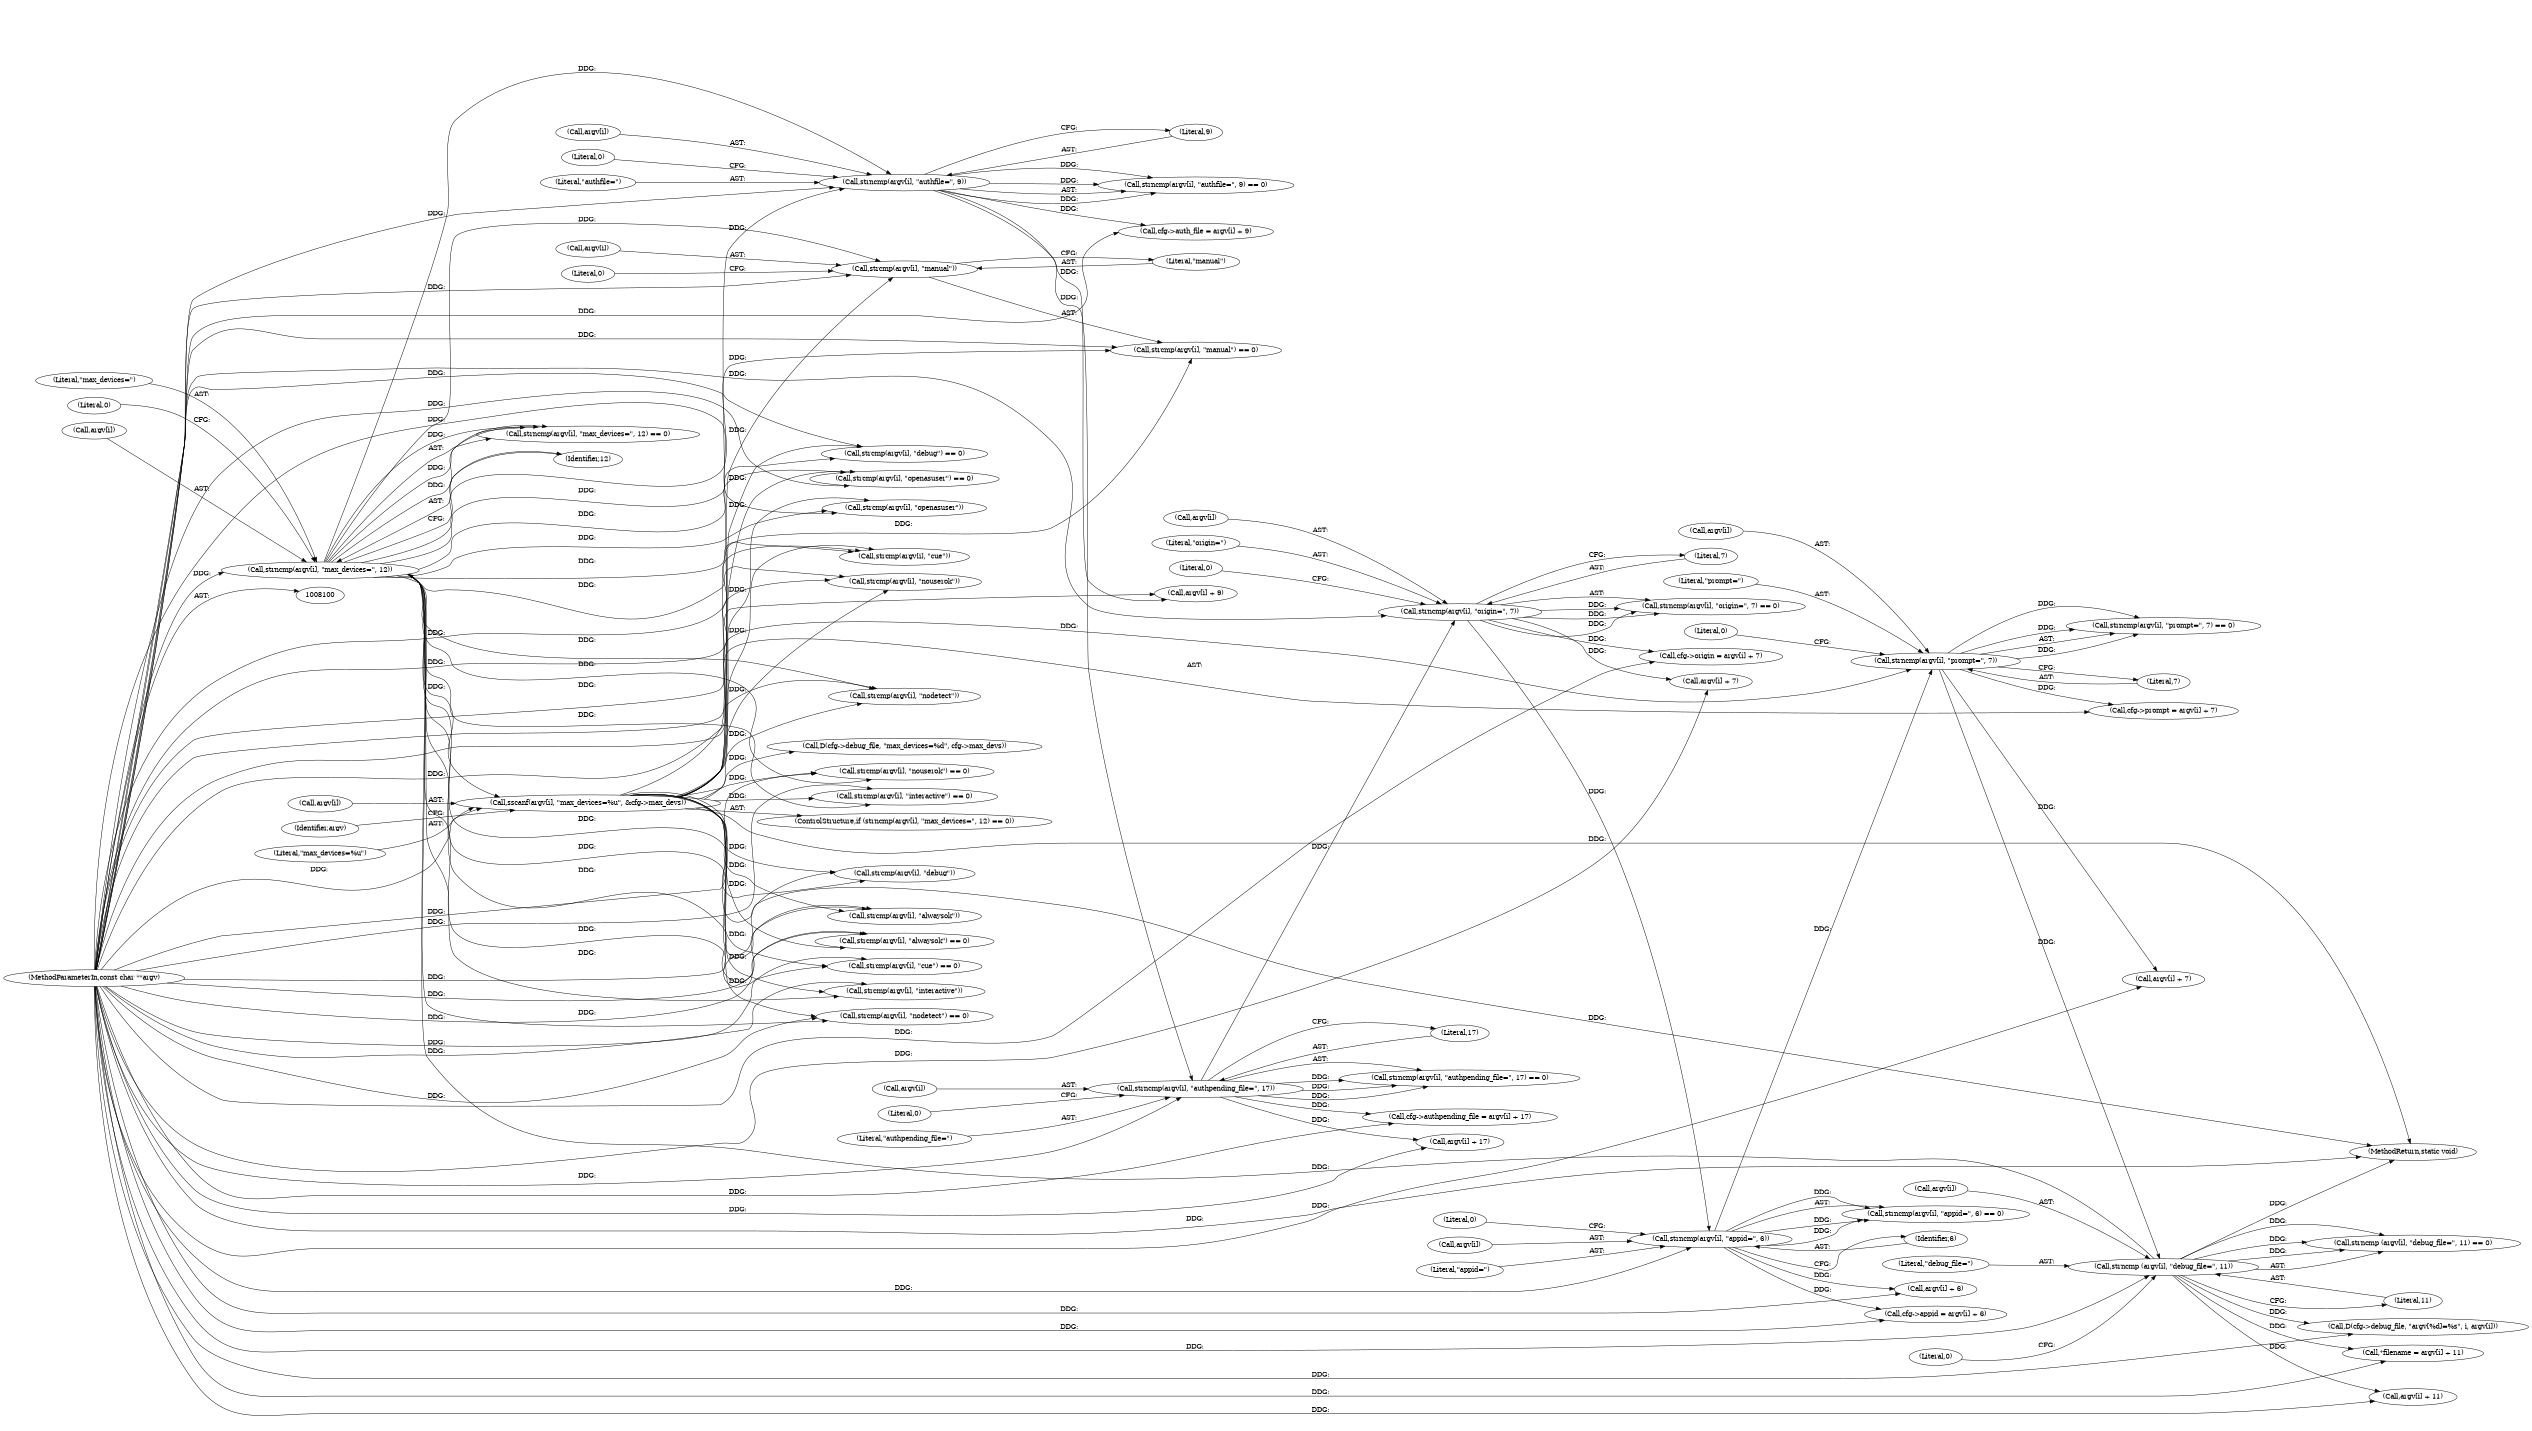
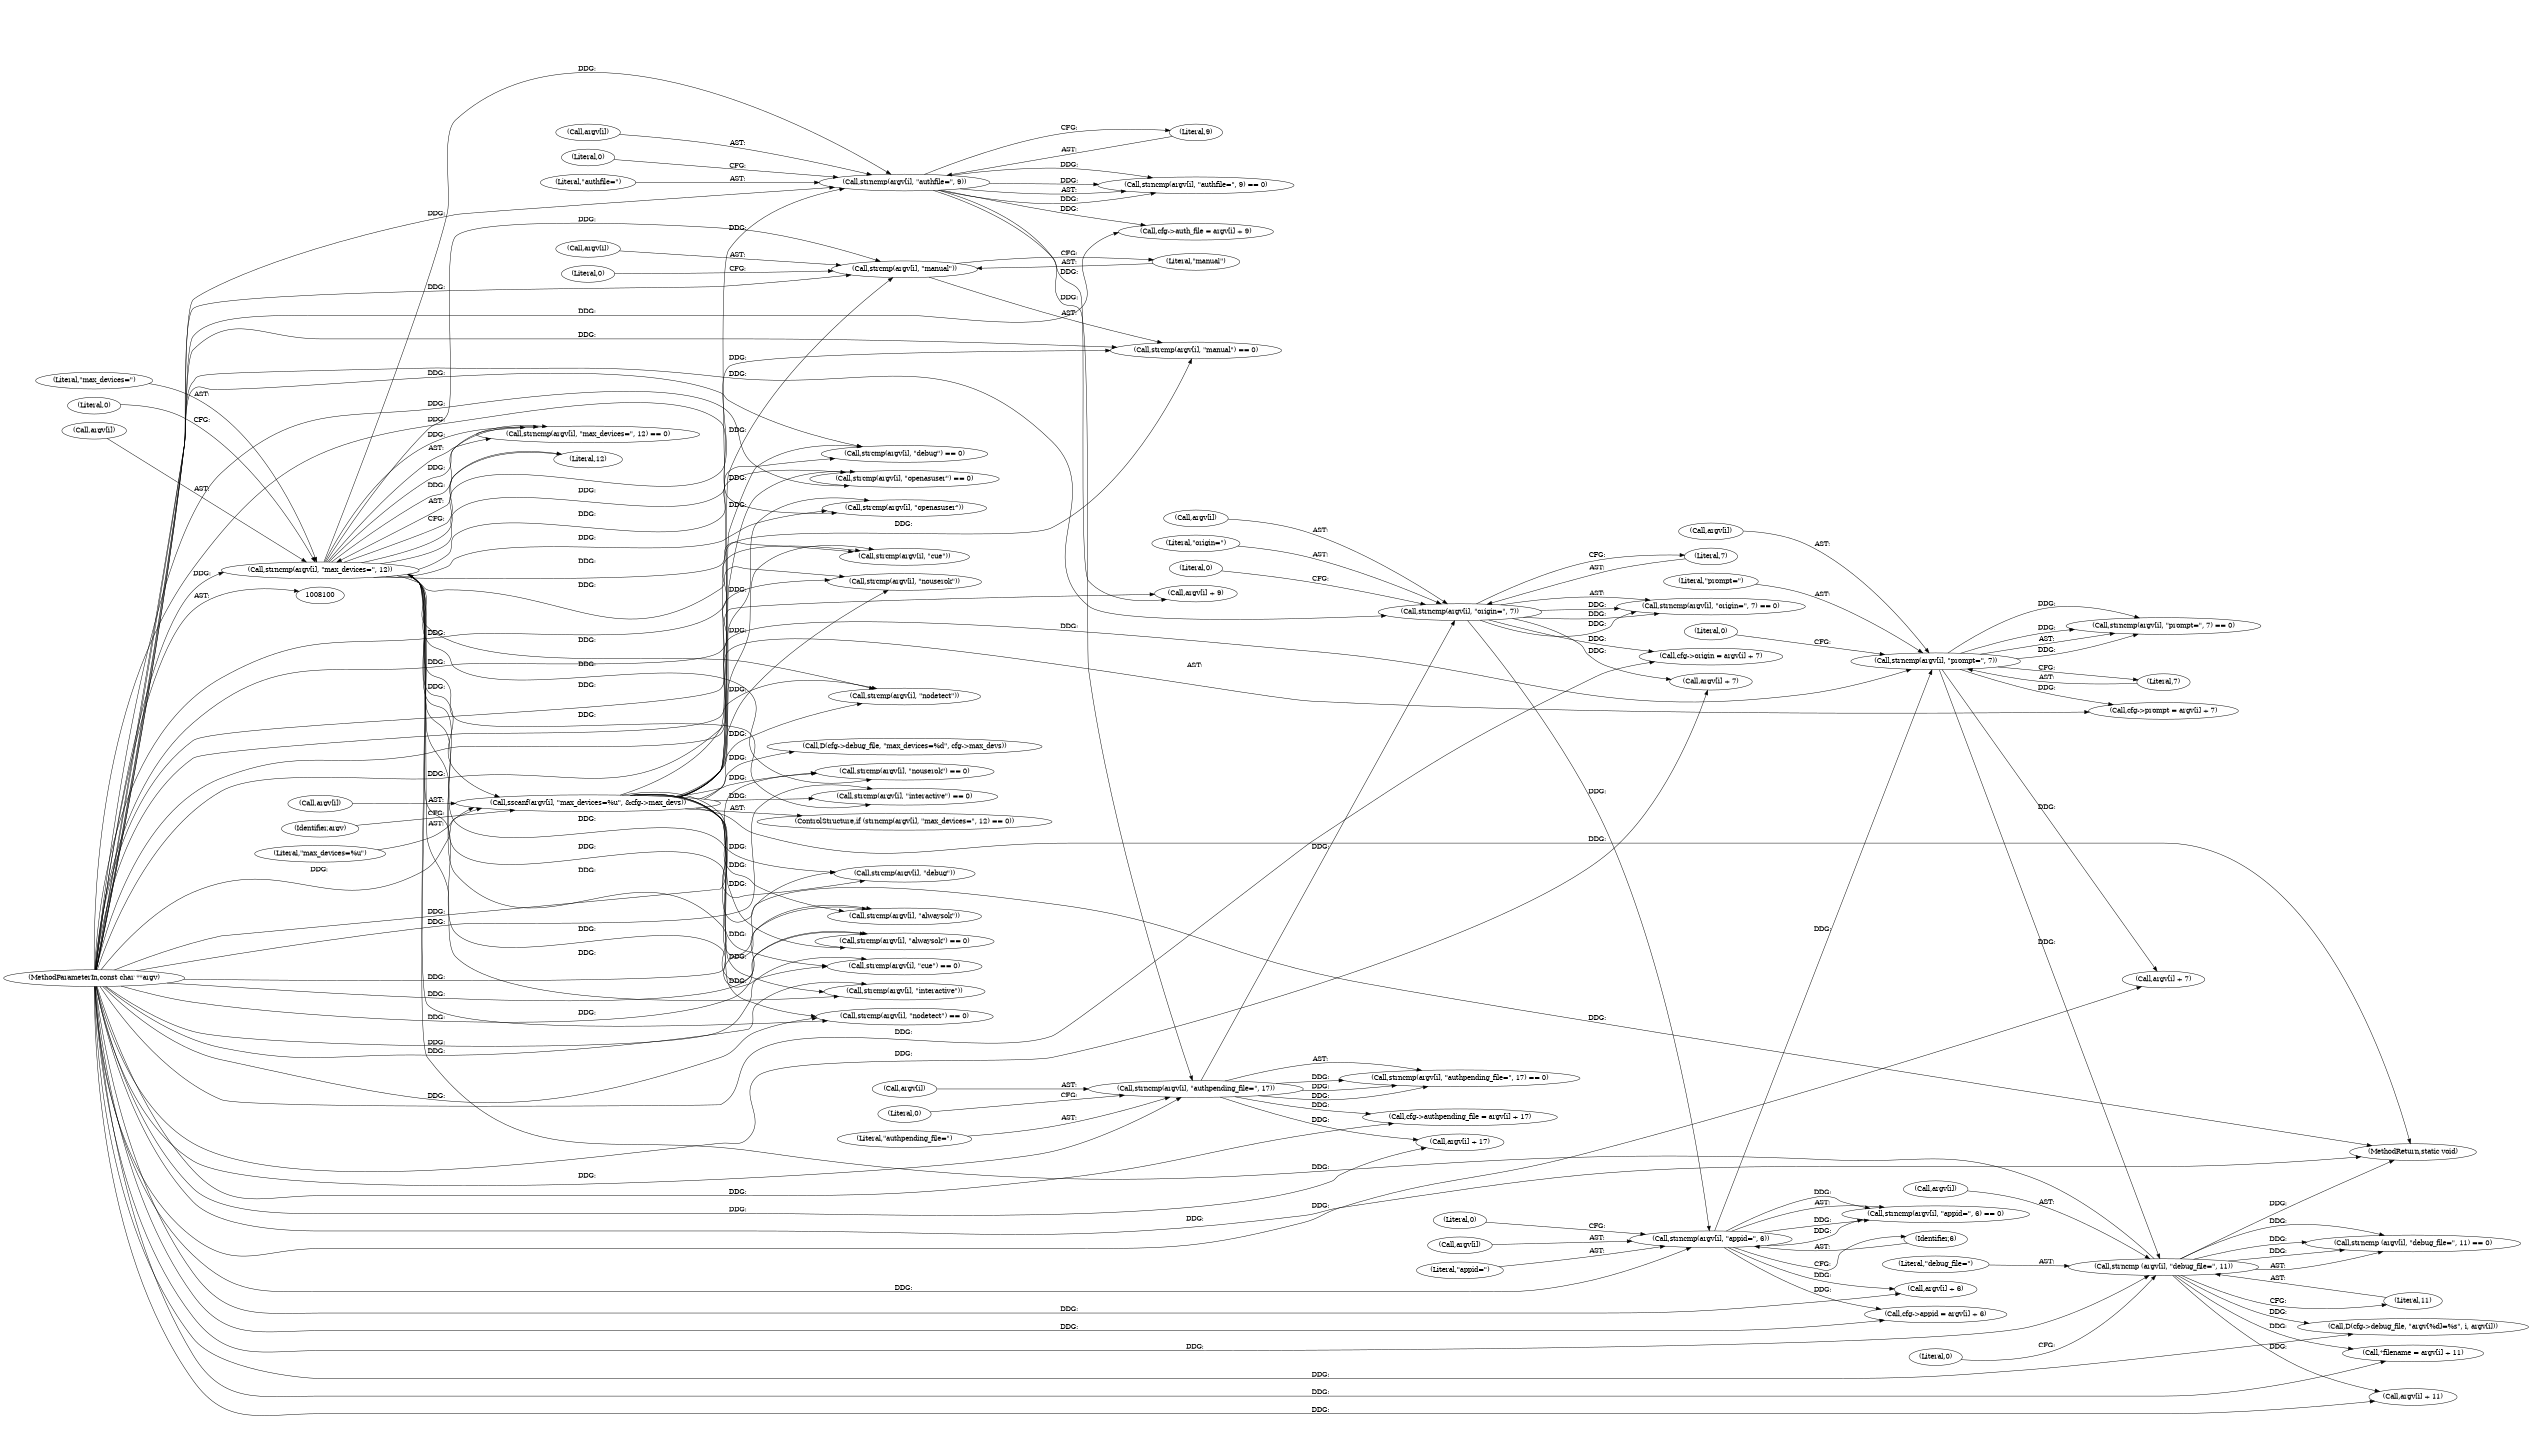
(588, 459) -> (588, 459)
(1460, 1033) -> none
